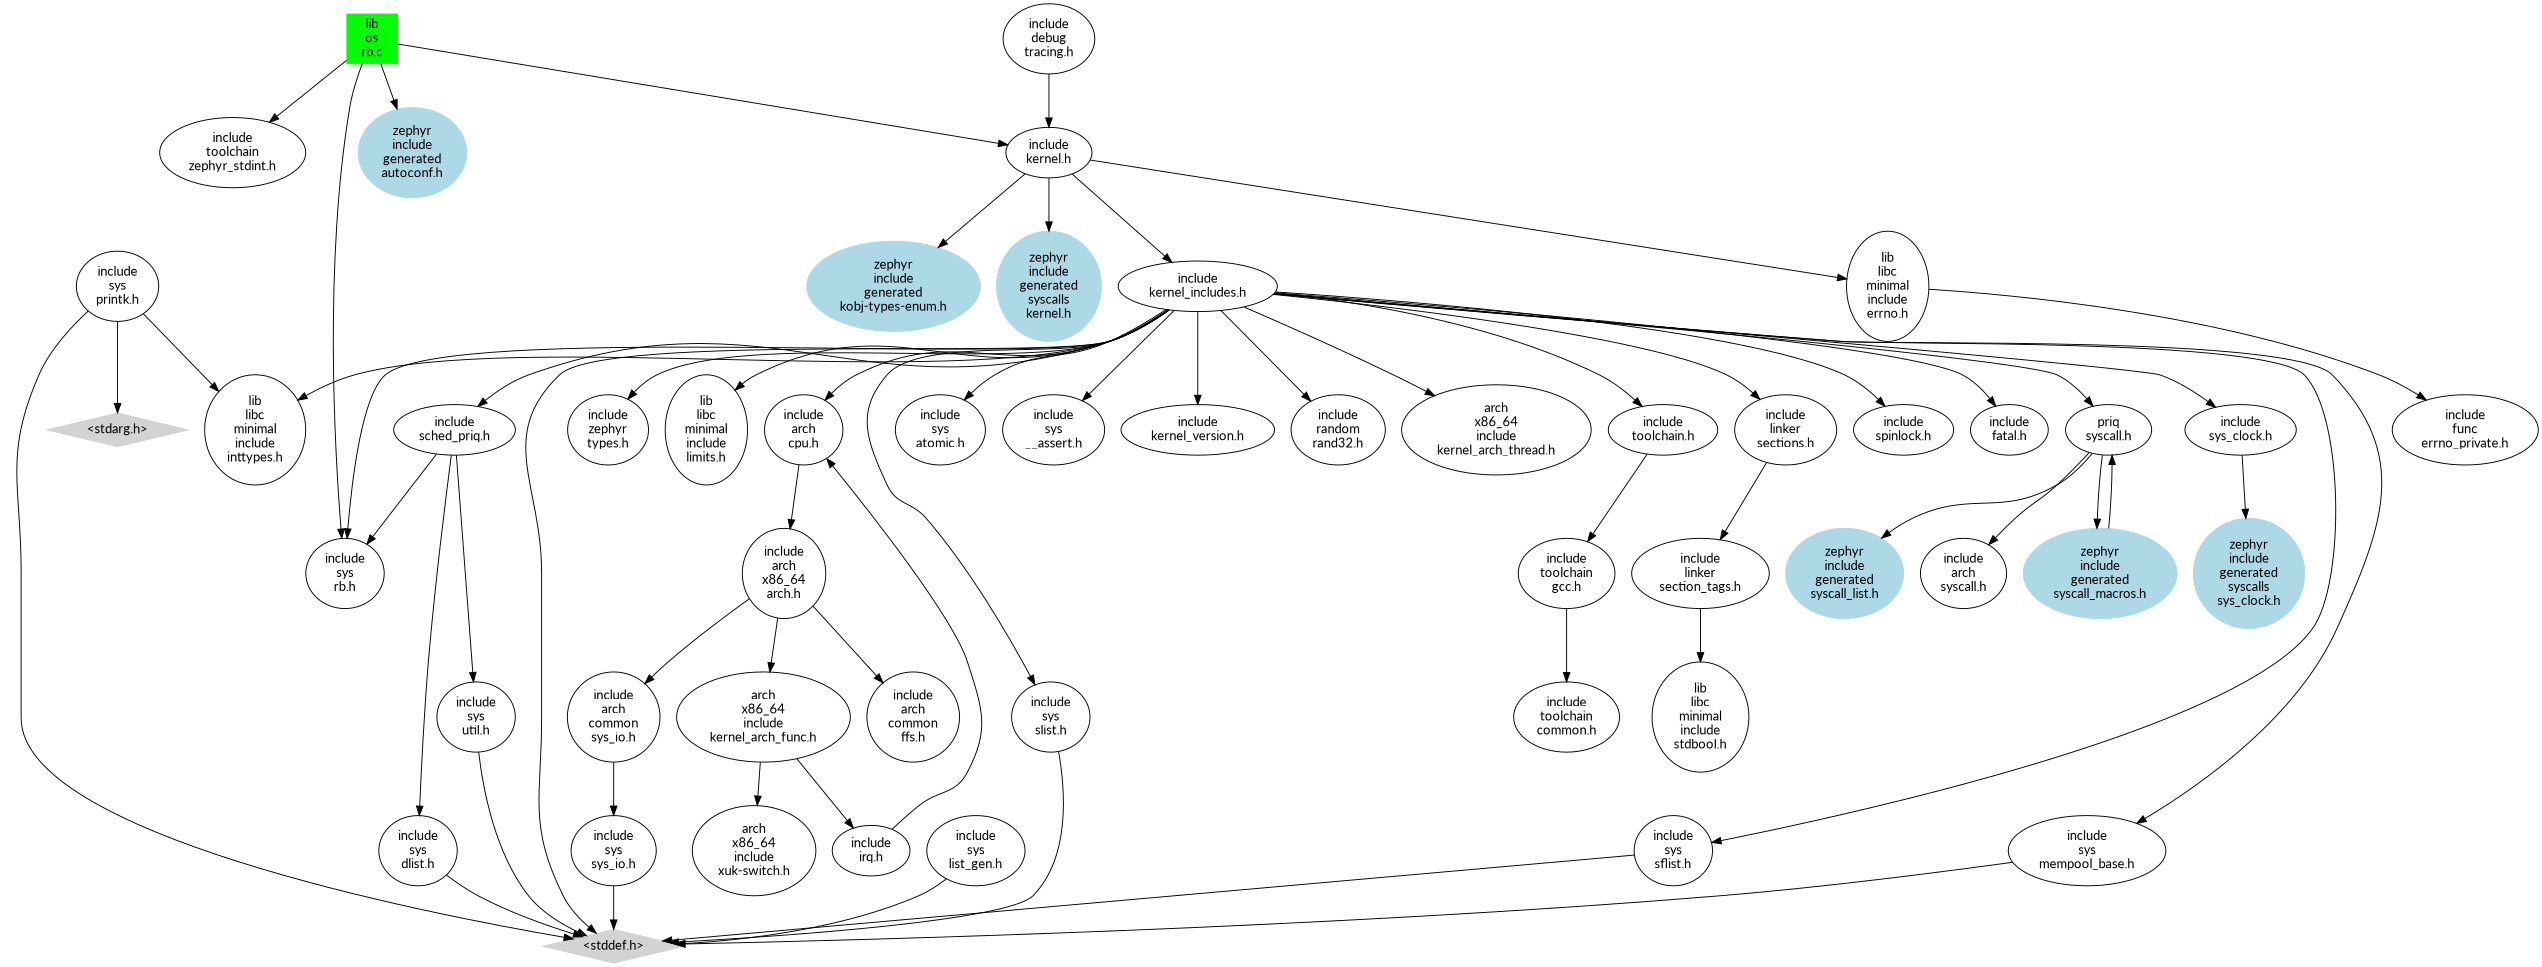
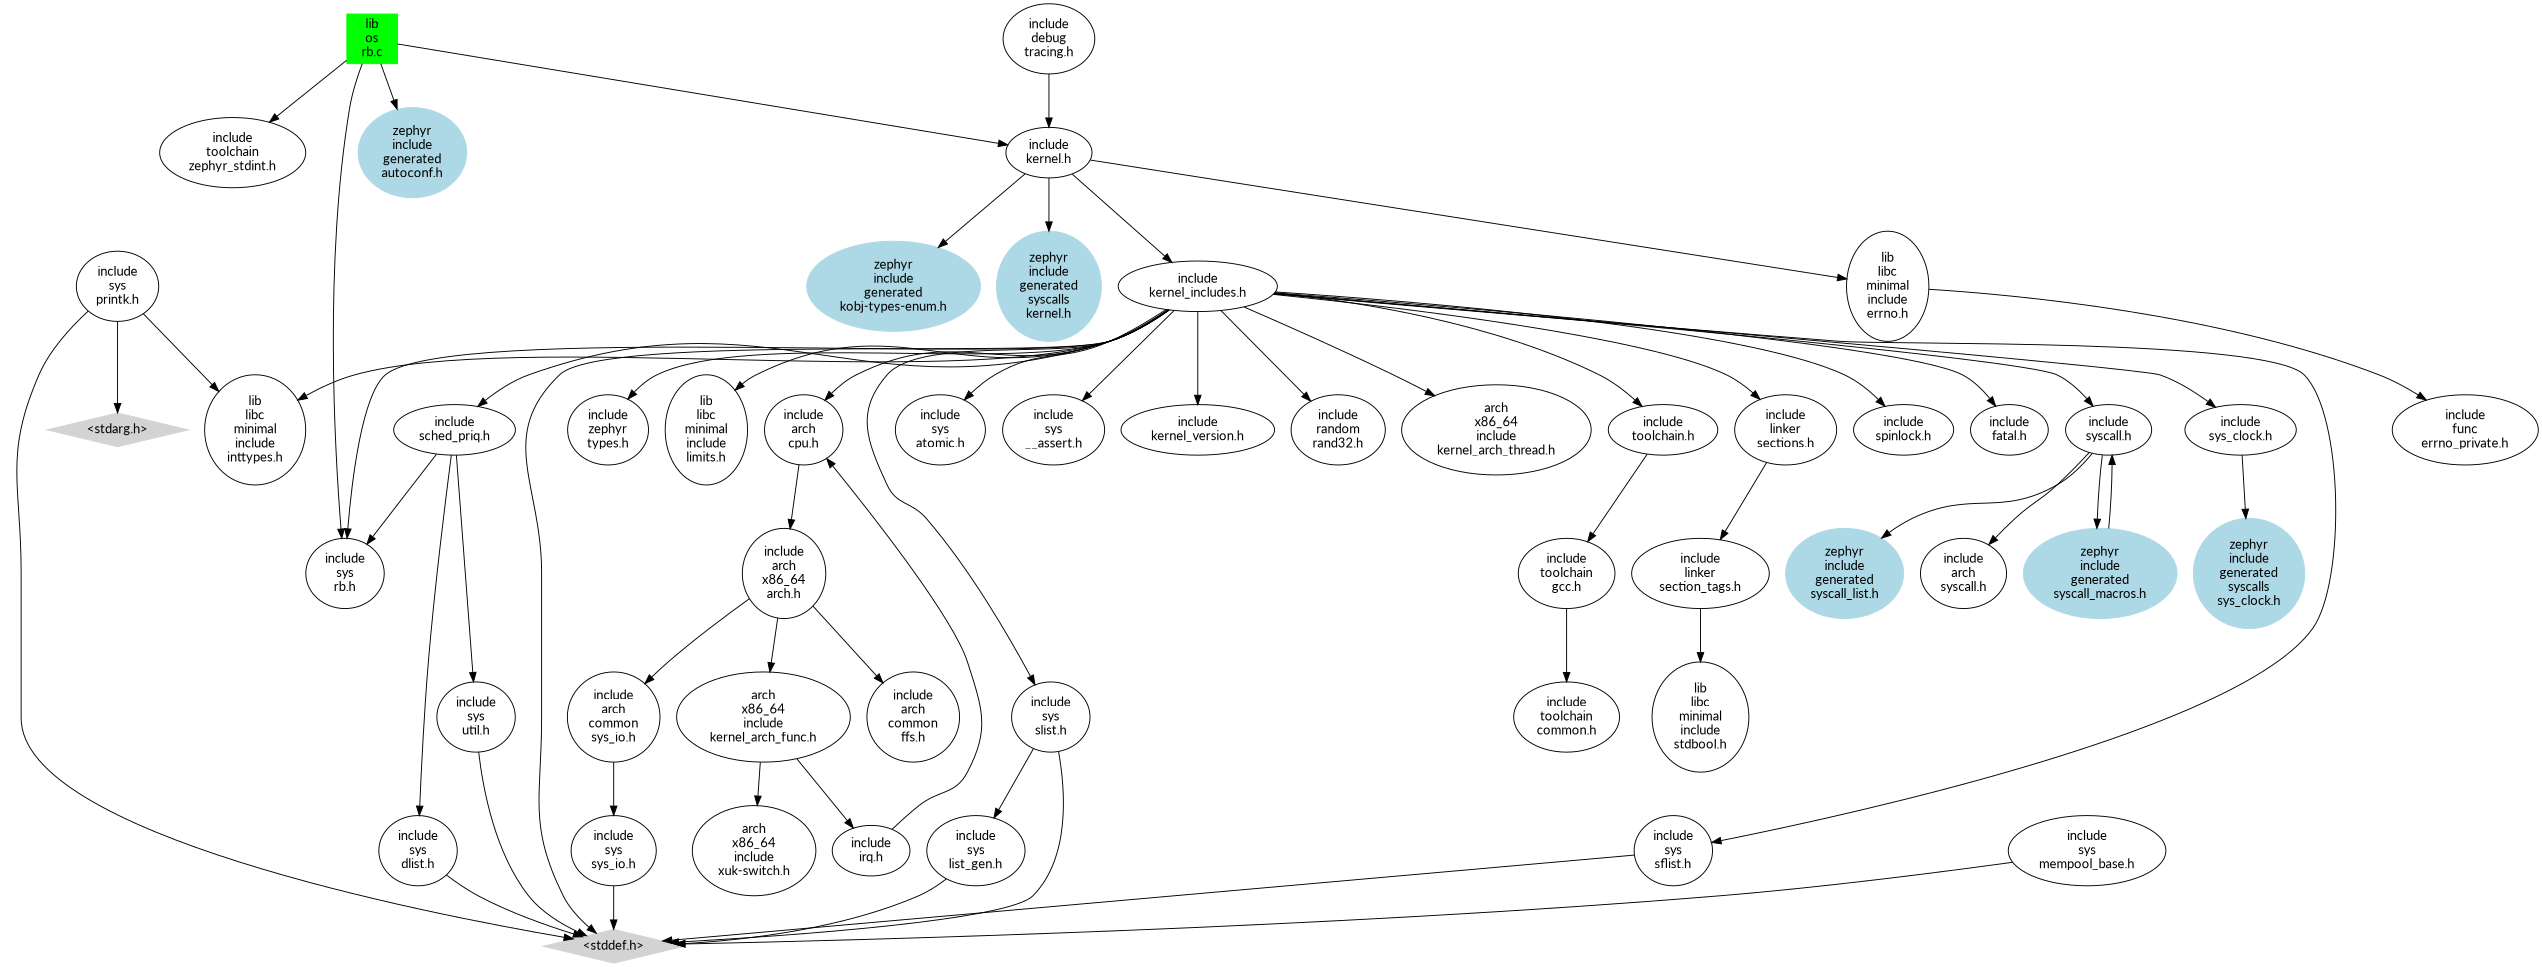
(2318, 369) -> none
(2109, 430) -> (2109, 430)
none -> (1016, 779)
